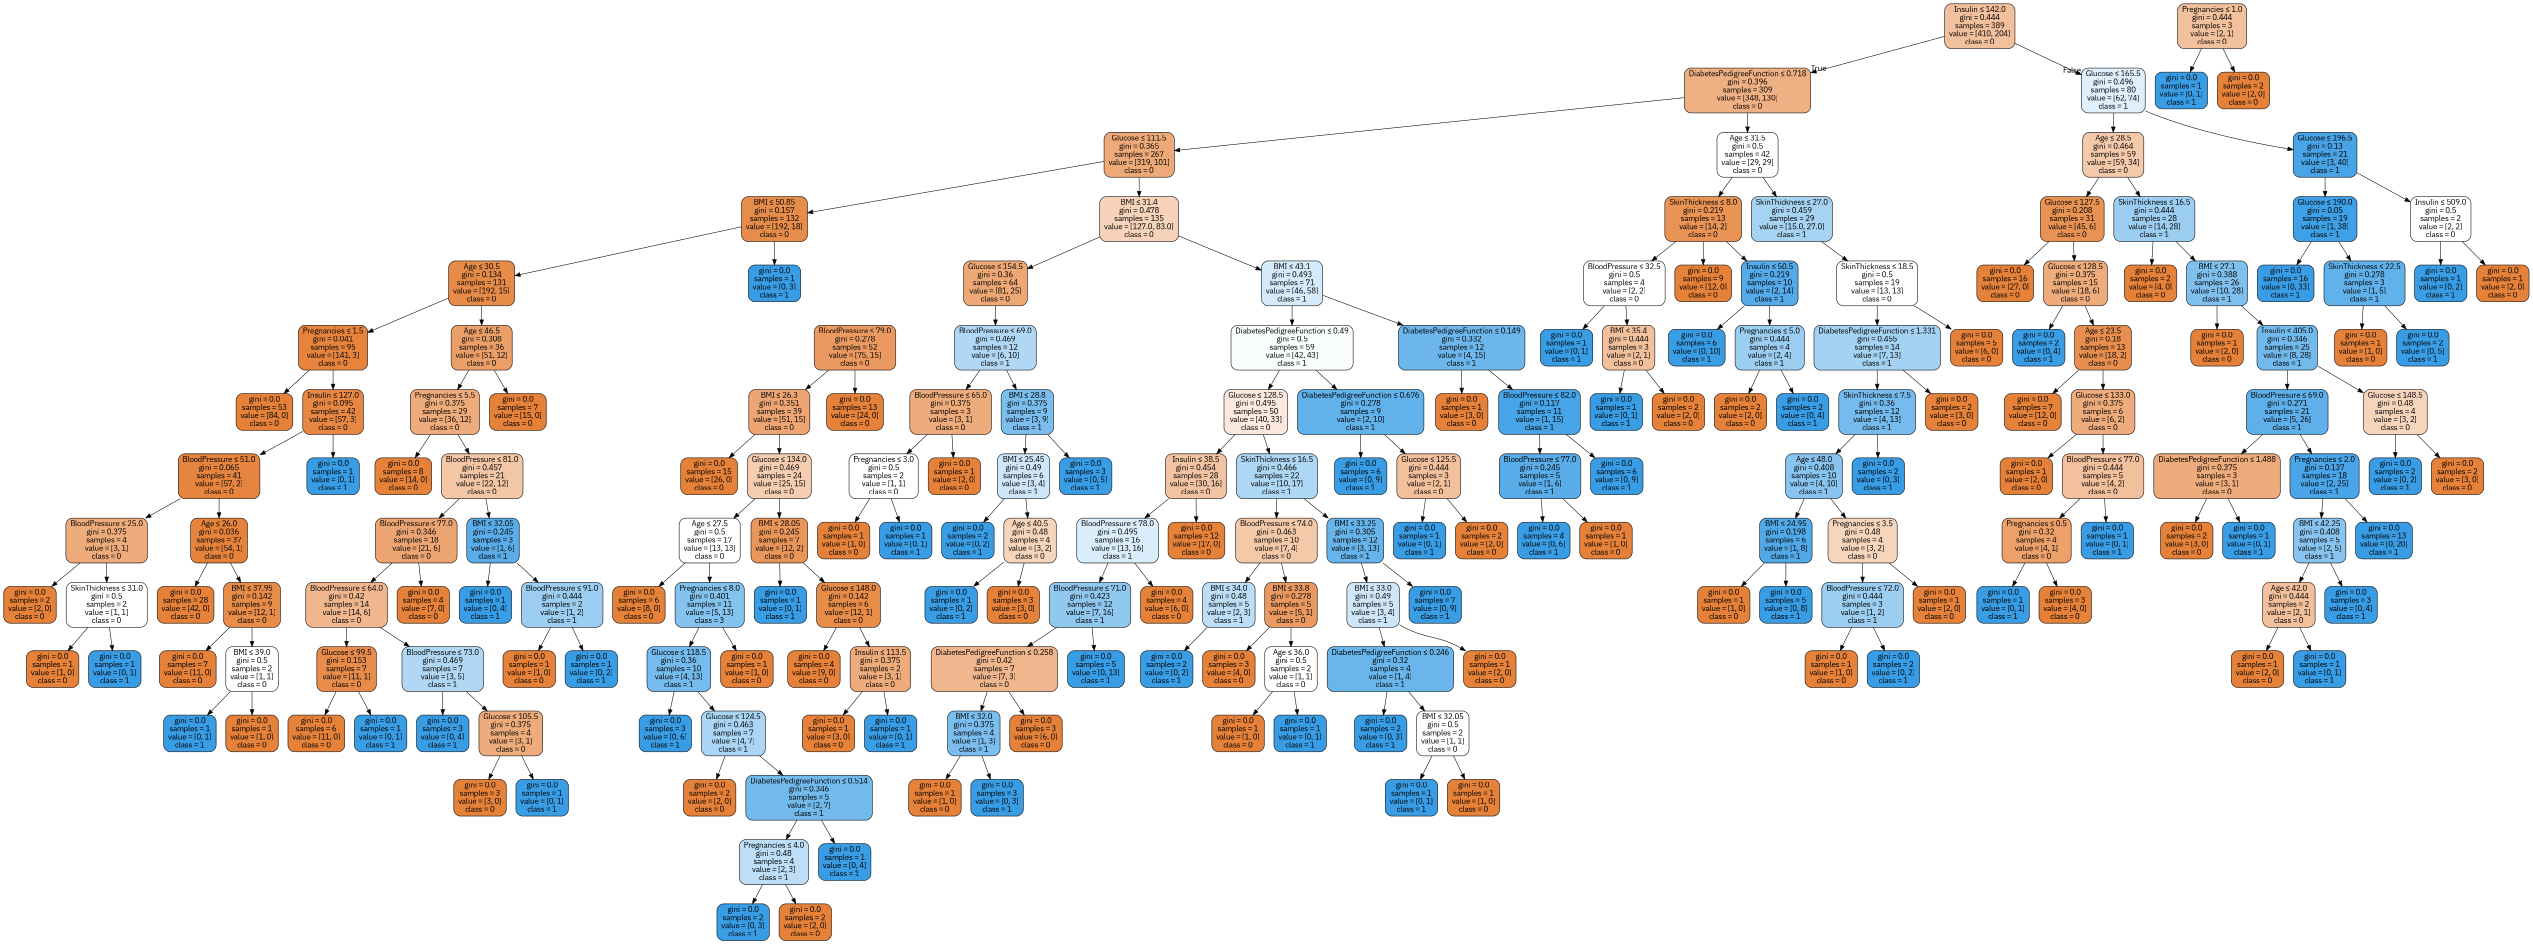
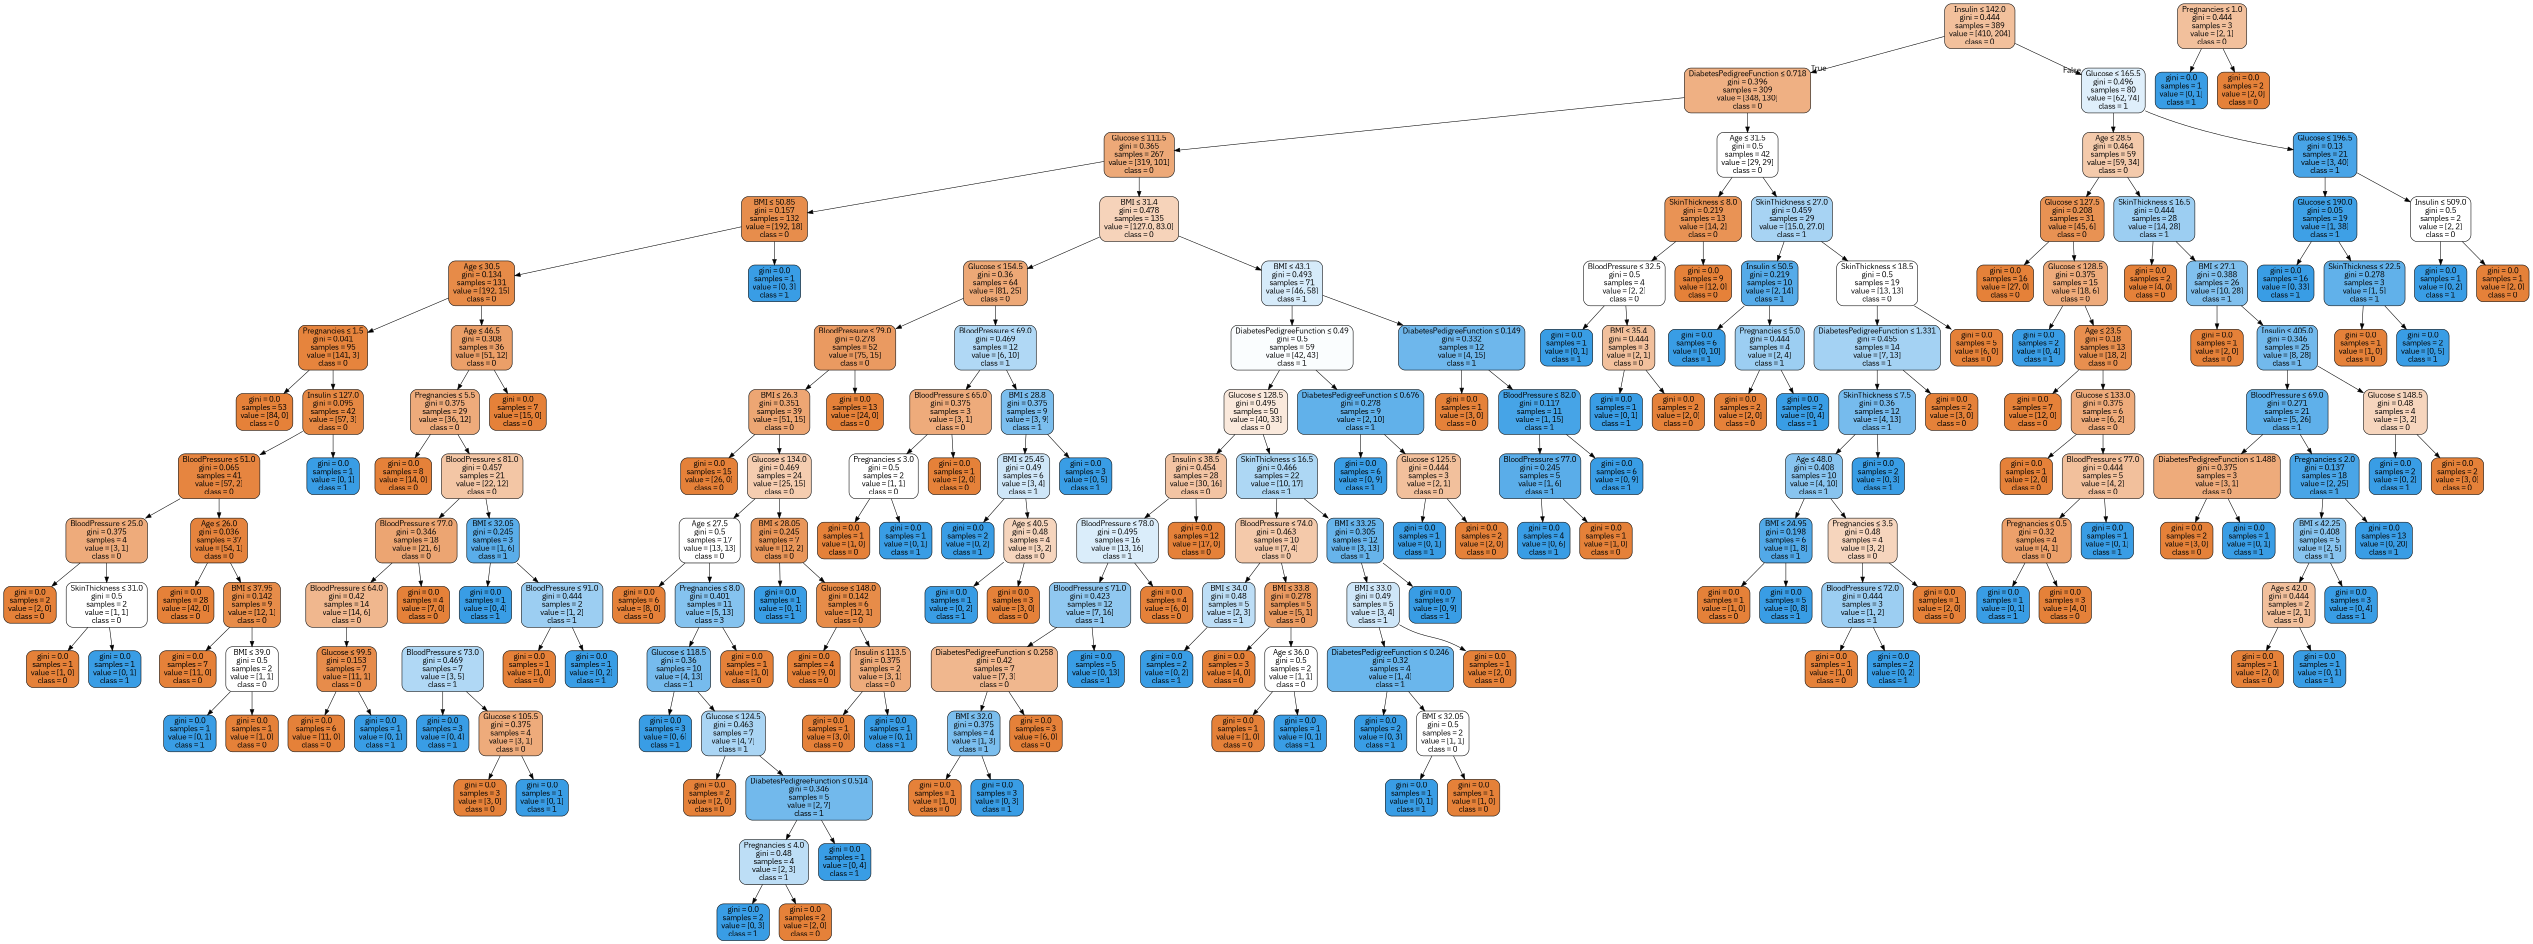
(1735, 249) -> (1782, 249)
none -> (932, 312)
(392, 636) -> none
